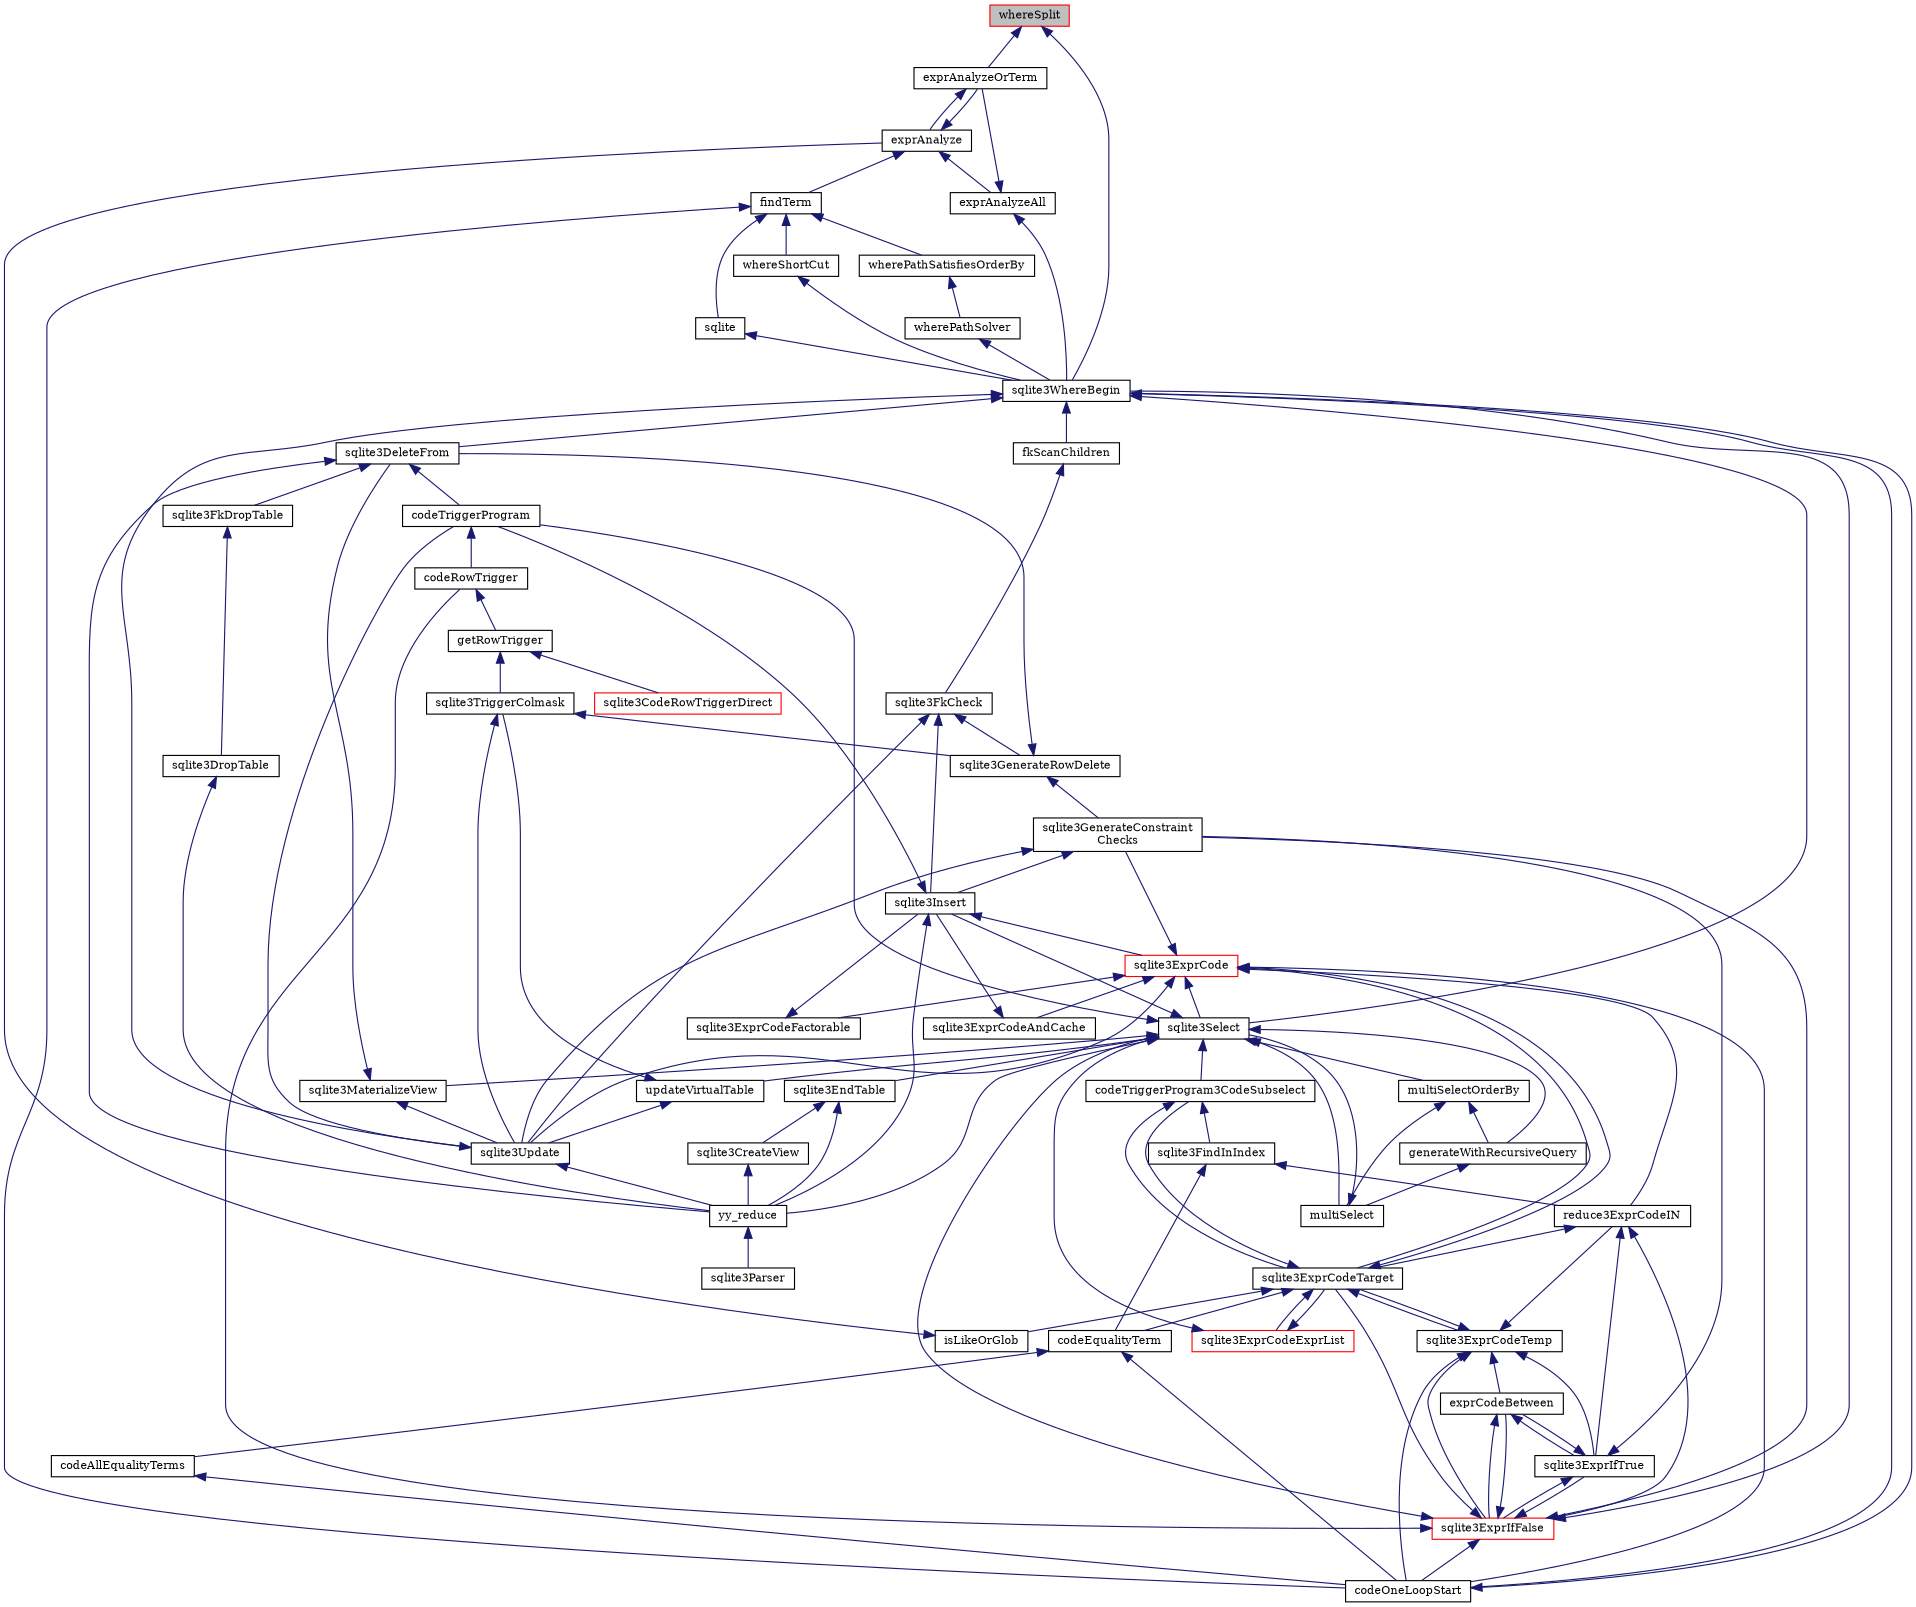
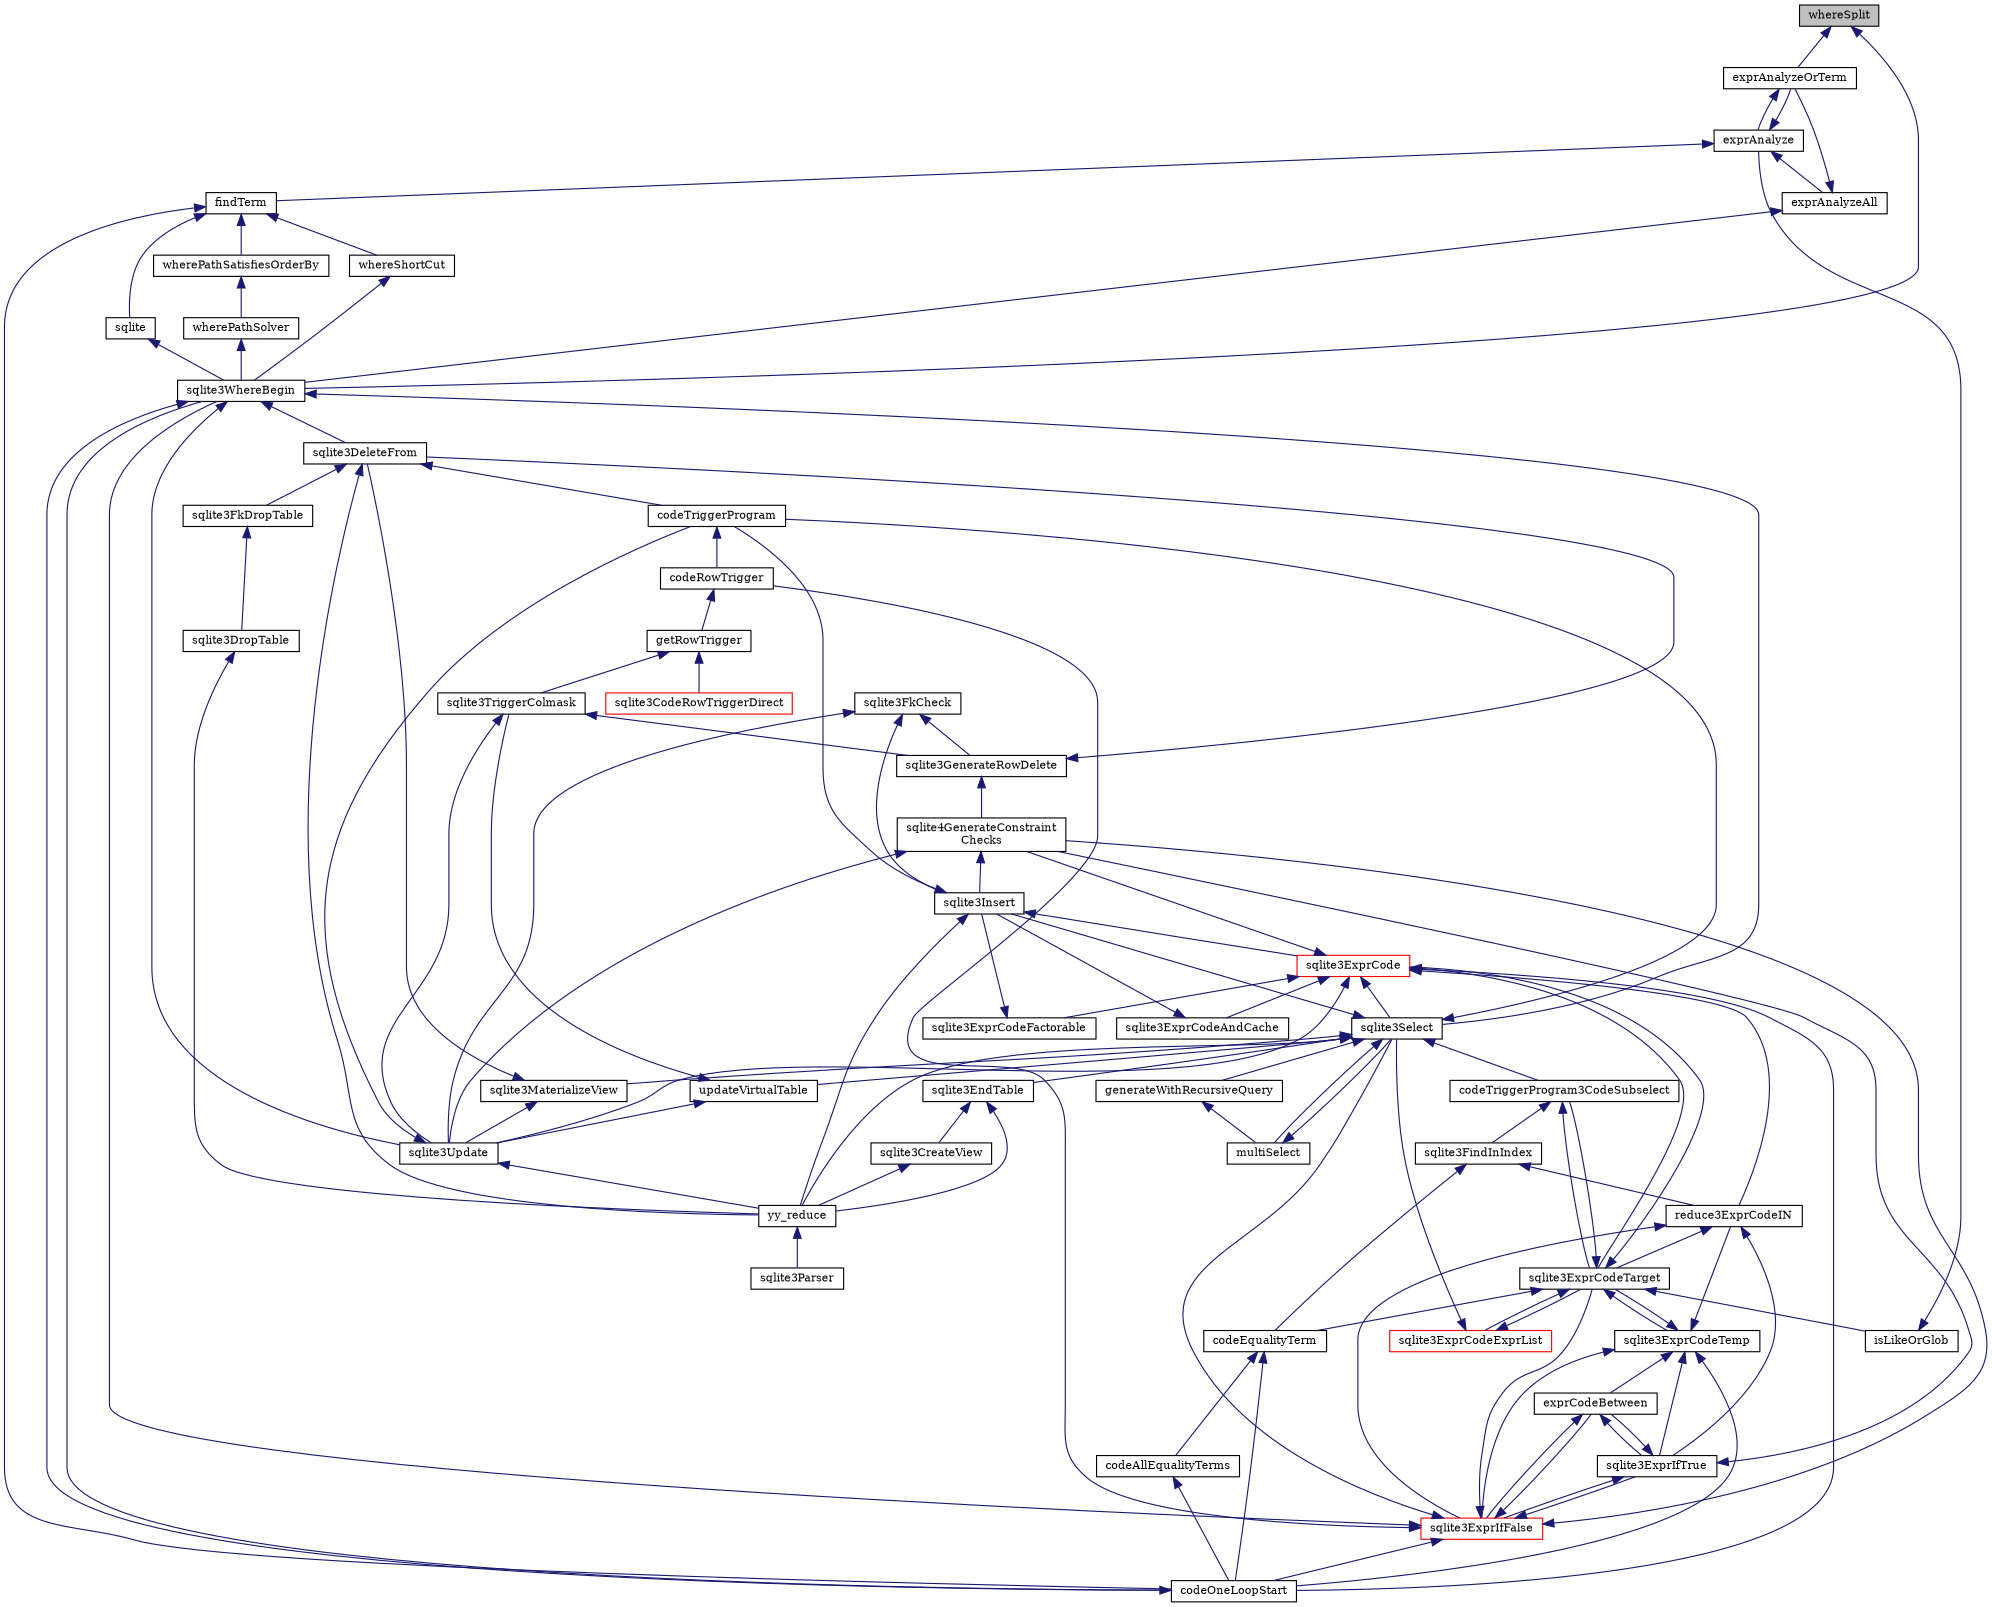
(1030, 16) -> (1839, 16)
(1066, 453) -> none
(1118, 835) -> (982, 835)
(1464, 1091) -> none
